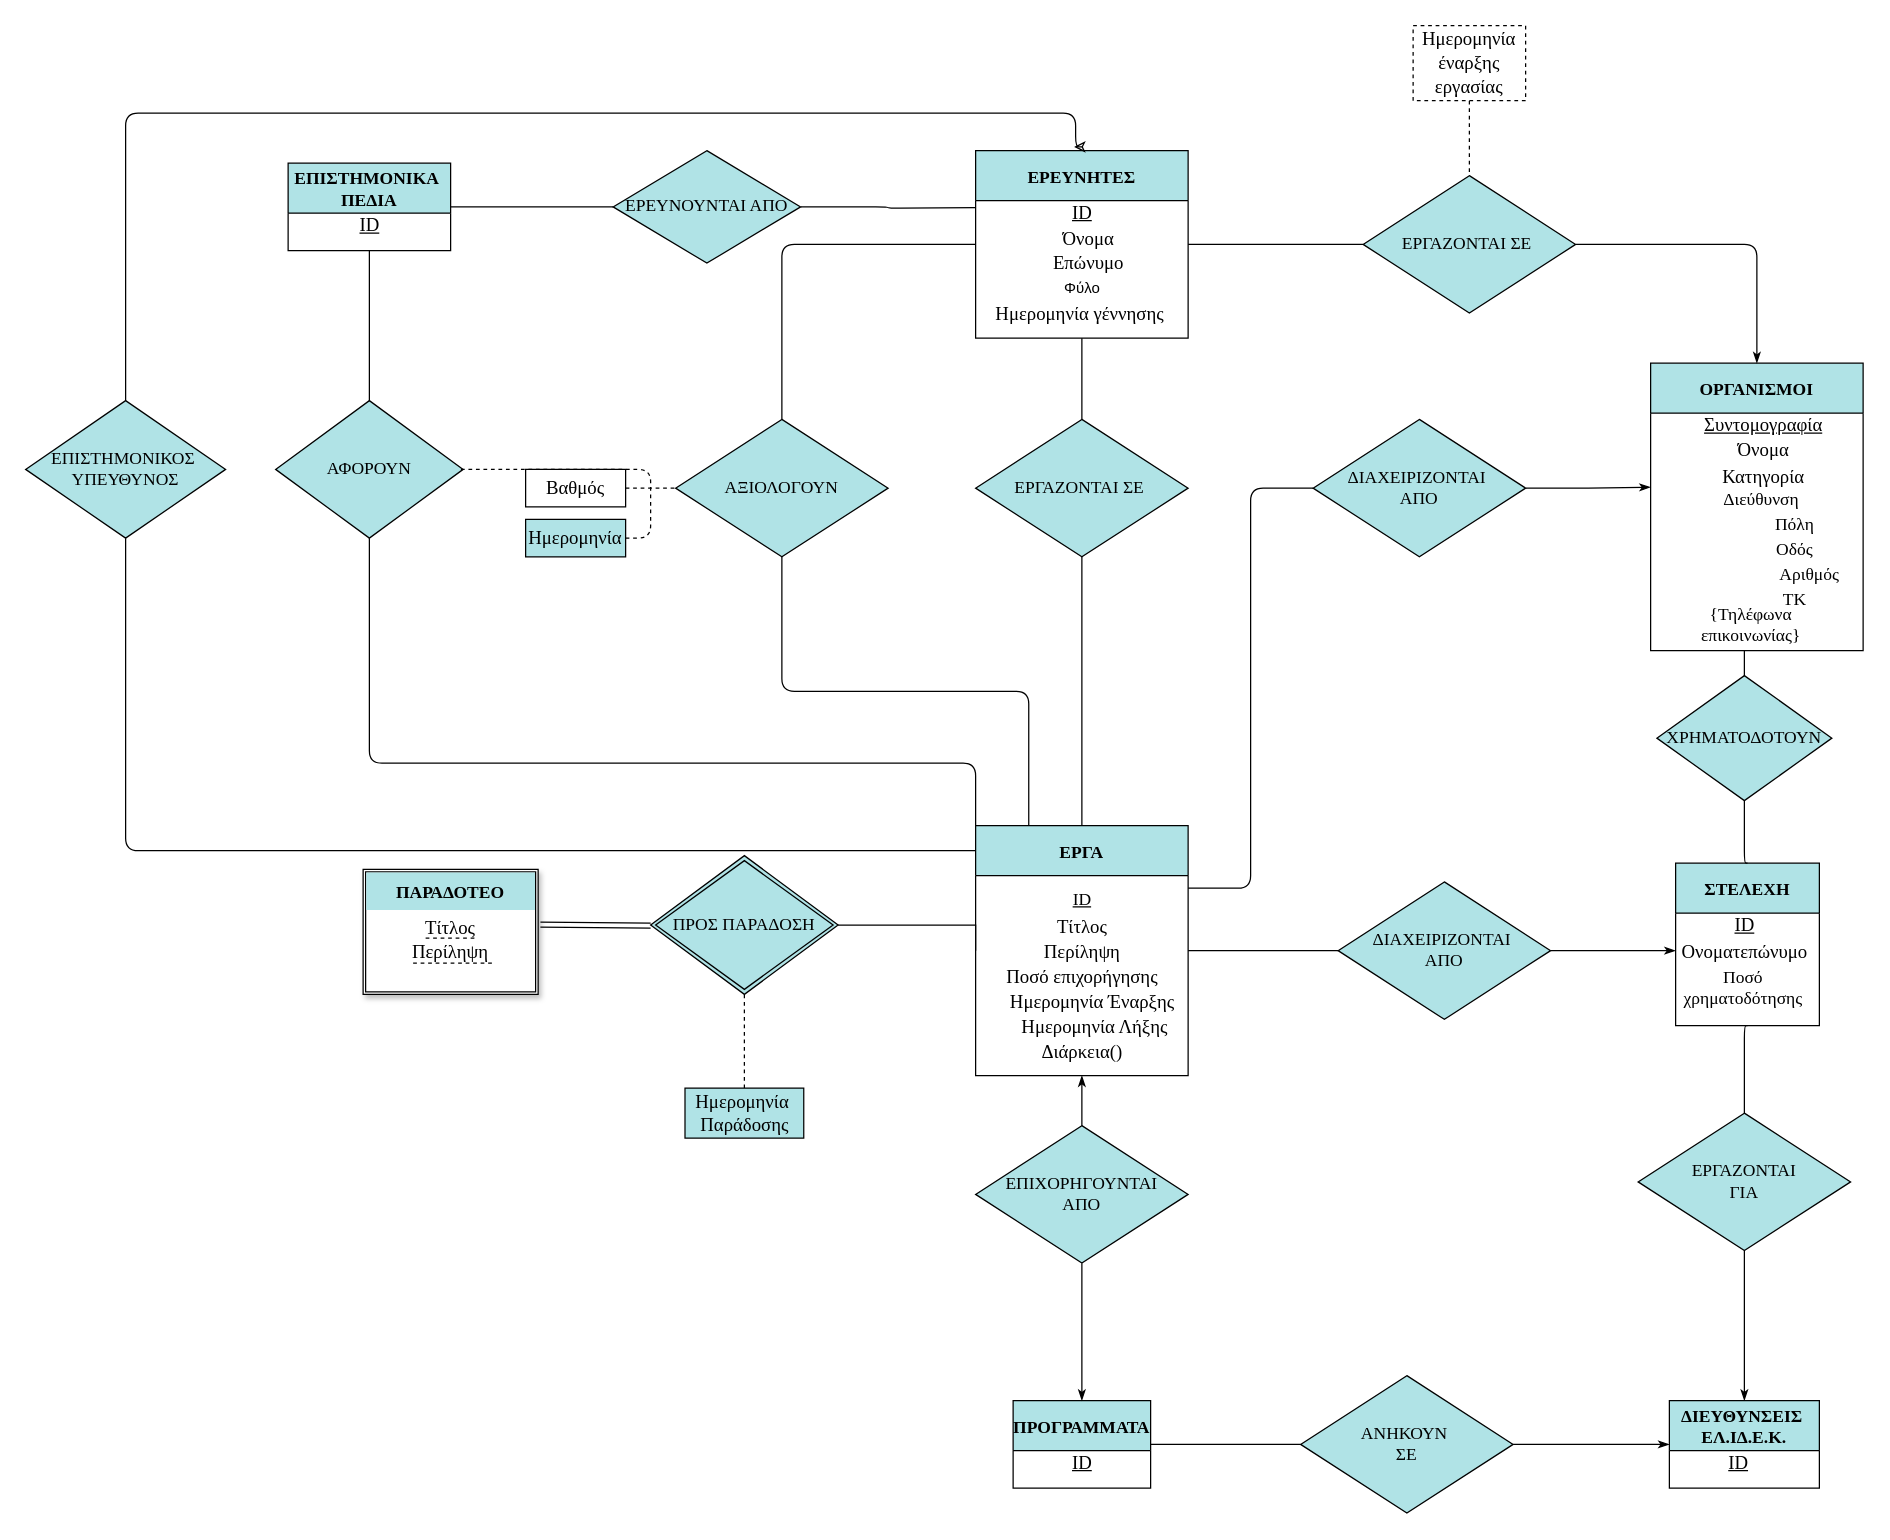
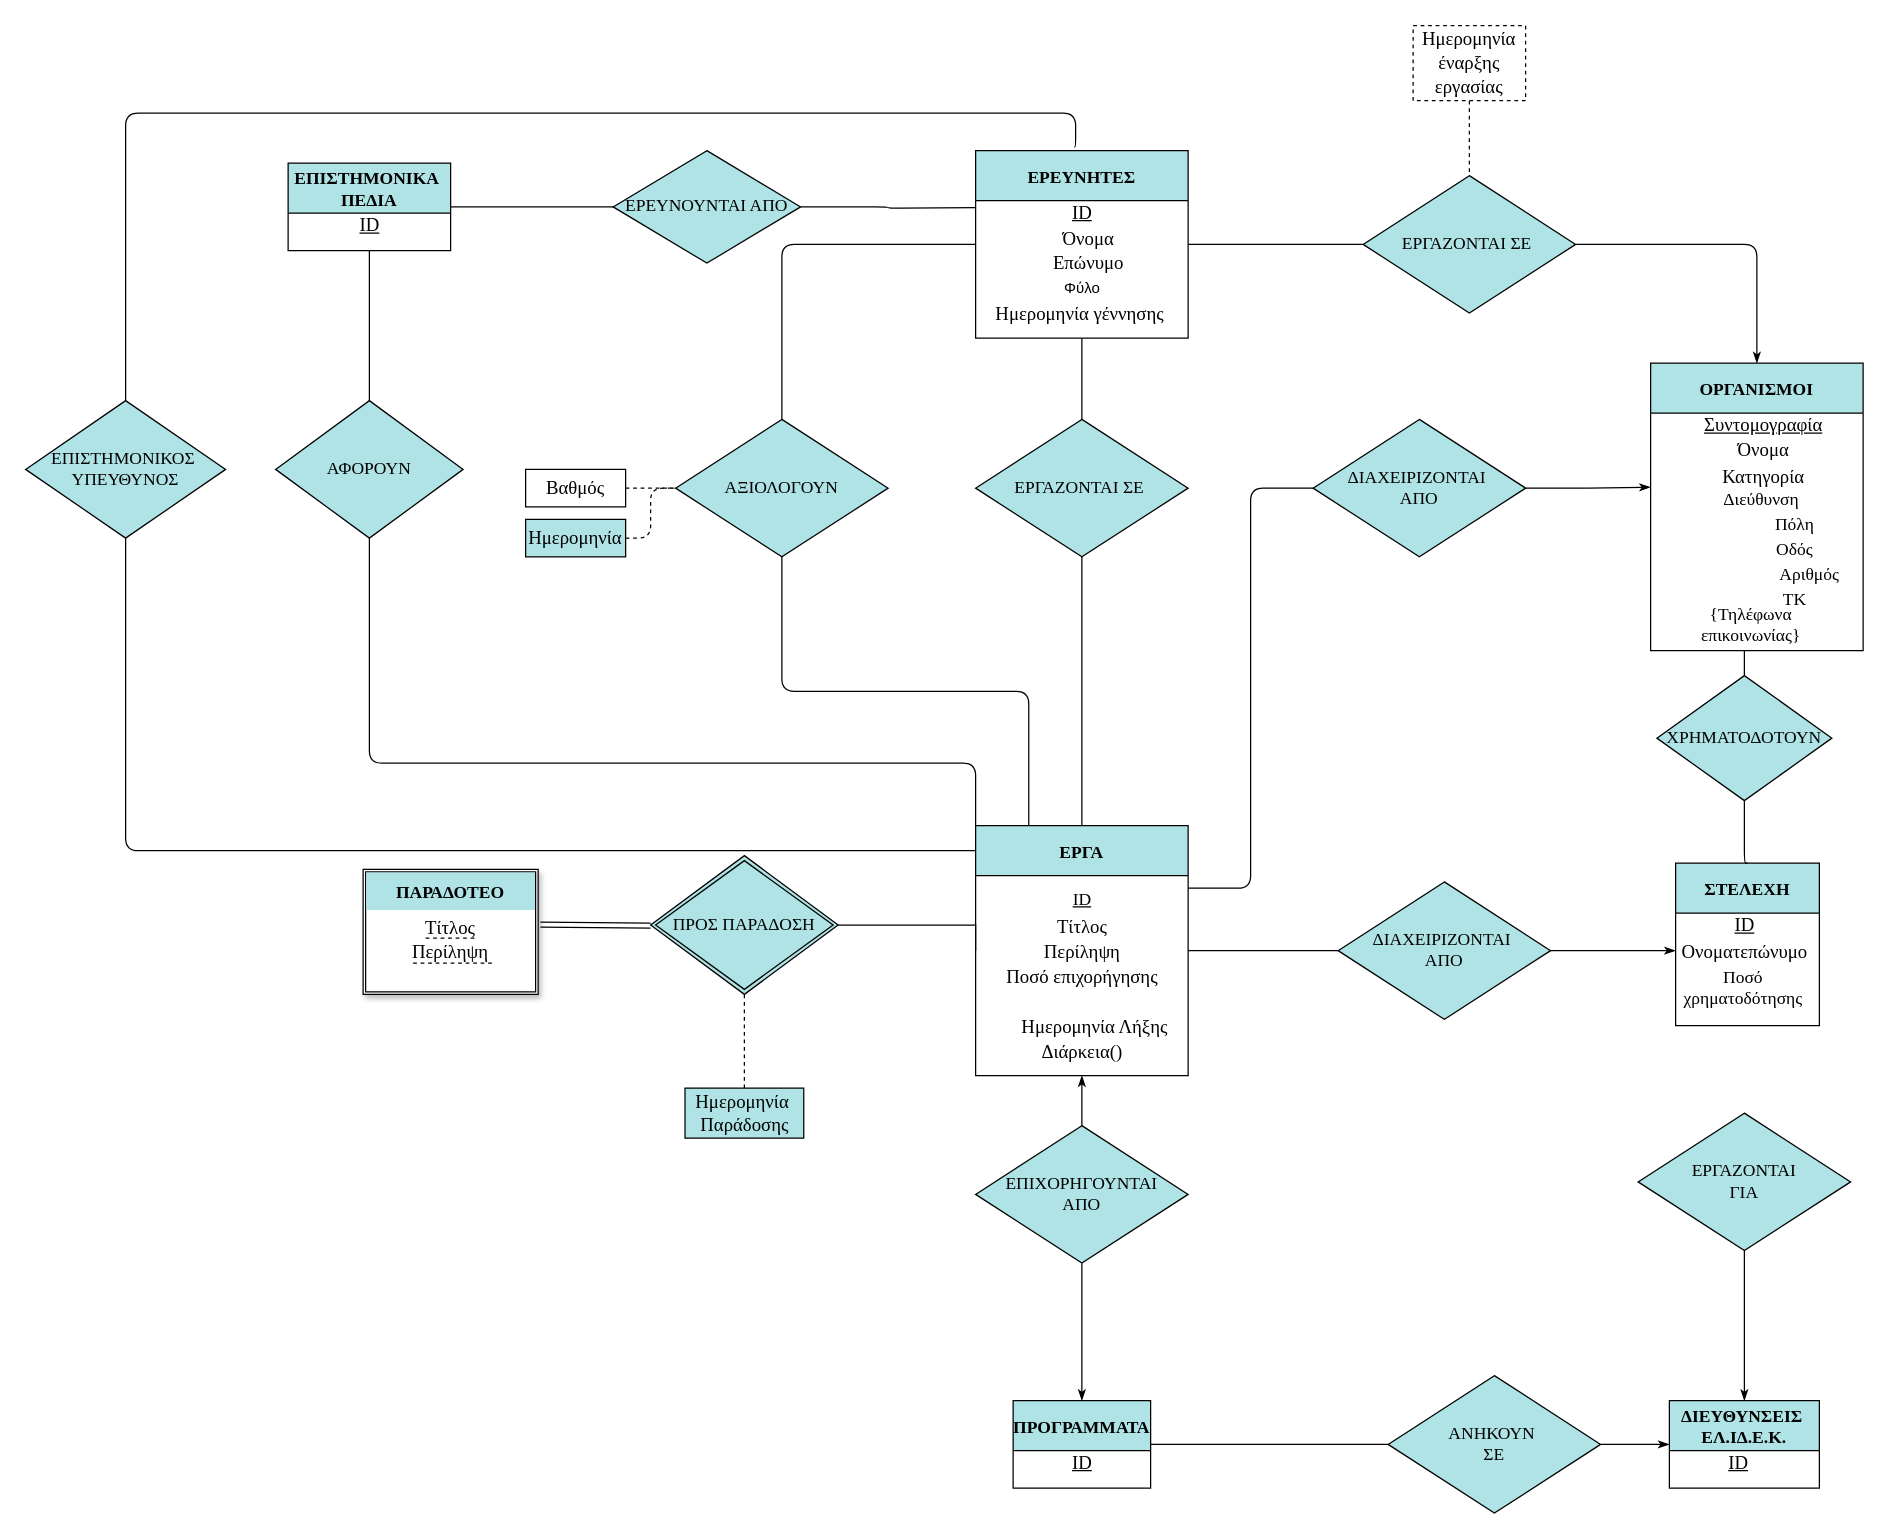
(1077, 146) -> (1075, 145)
(493, 469) -> (652, 494)
(1094, 1001) -> none
(1744, 1071) -> none
(1407, 1444) -> (1494, 1444)
